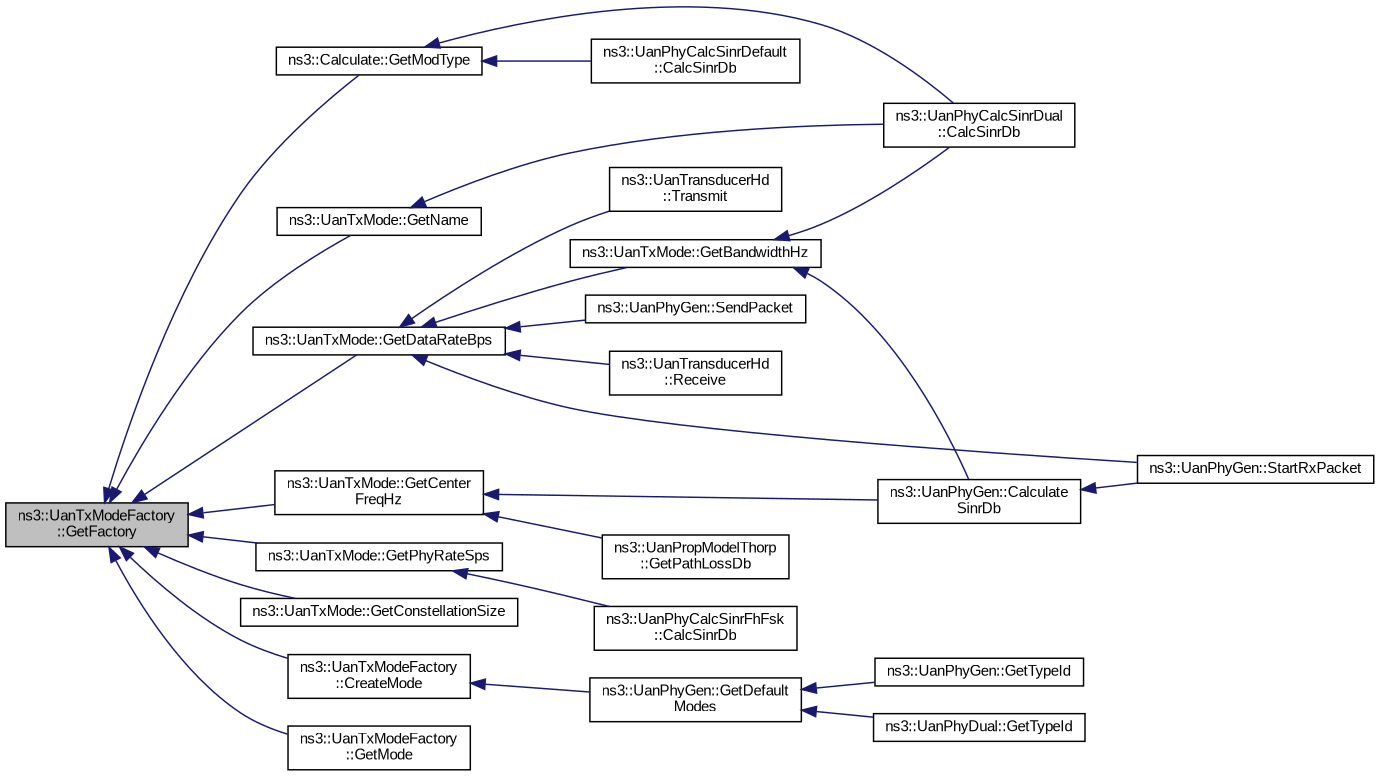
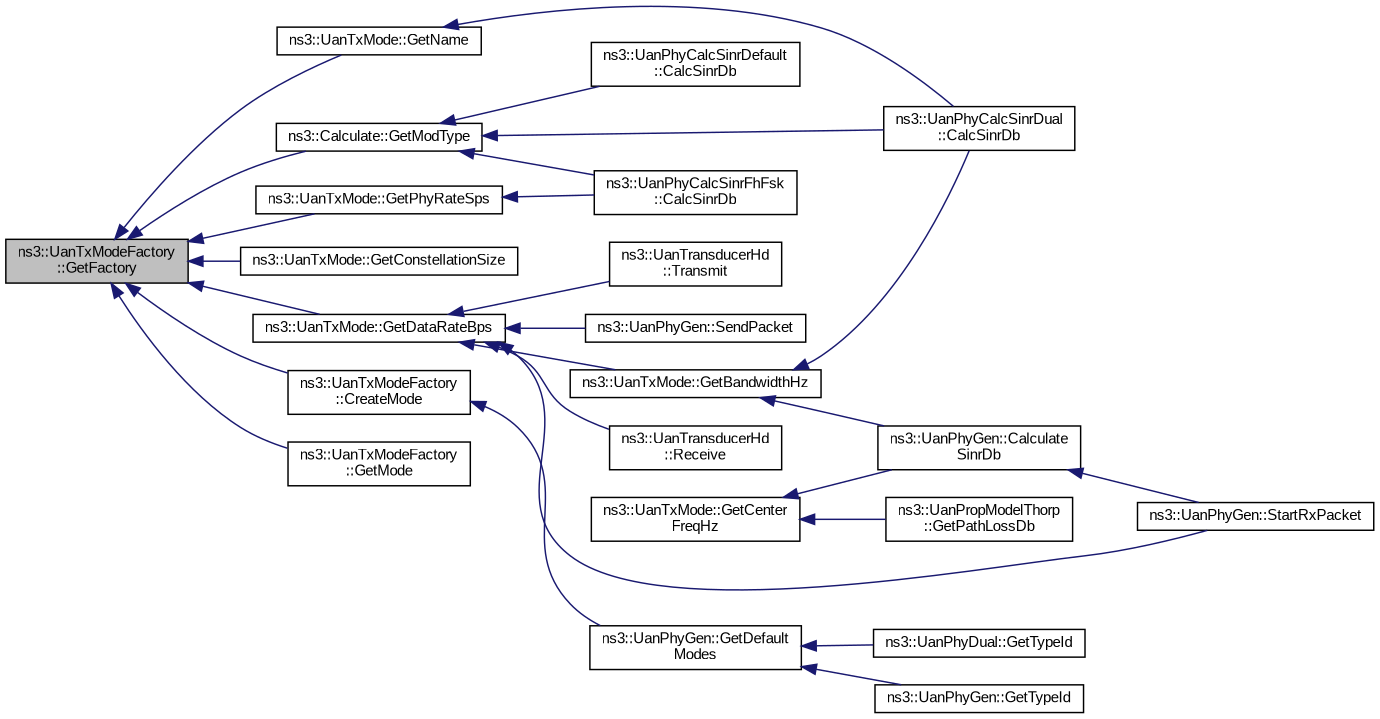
none -> (534, 164)
(239, 509) -> none
